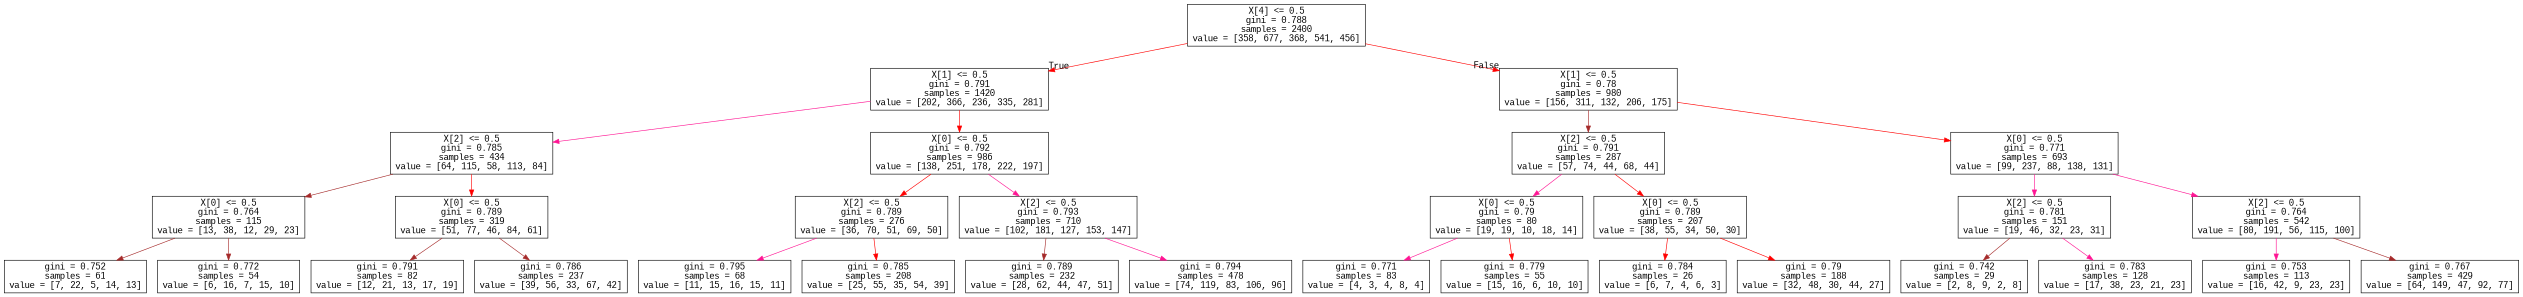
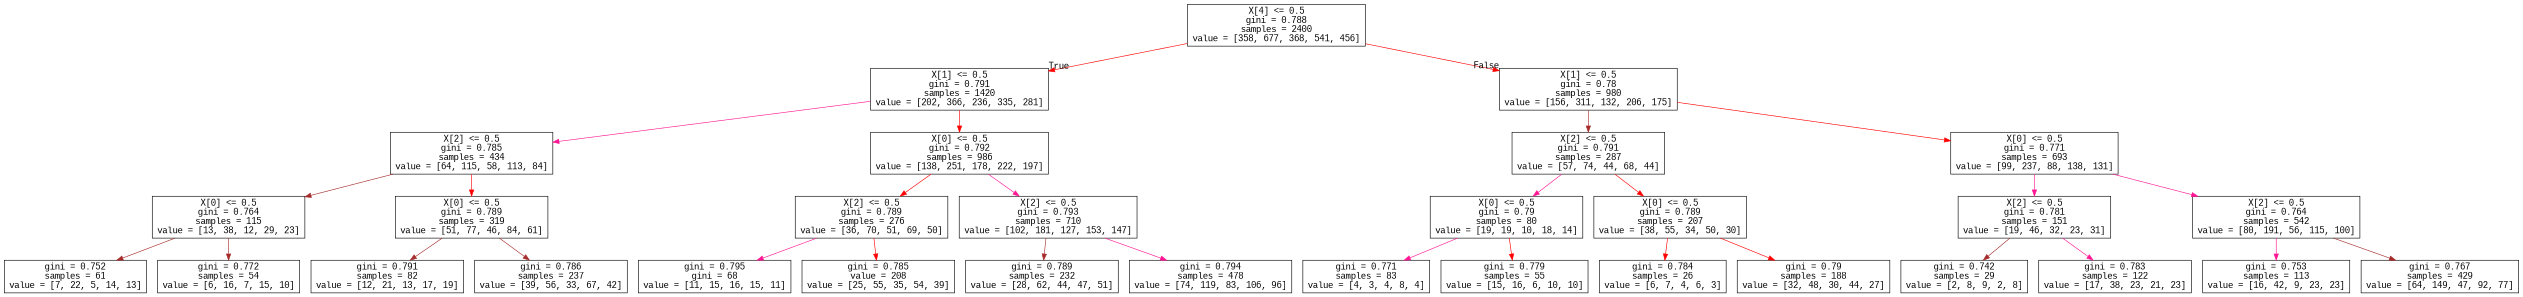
(715, 277) -> (715, 277)
(878, 277) -> (878, 277)
(2115, 277) -> (2115, 277)
